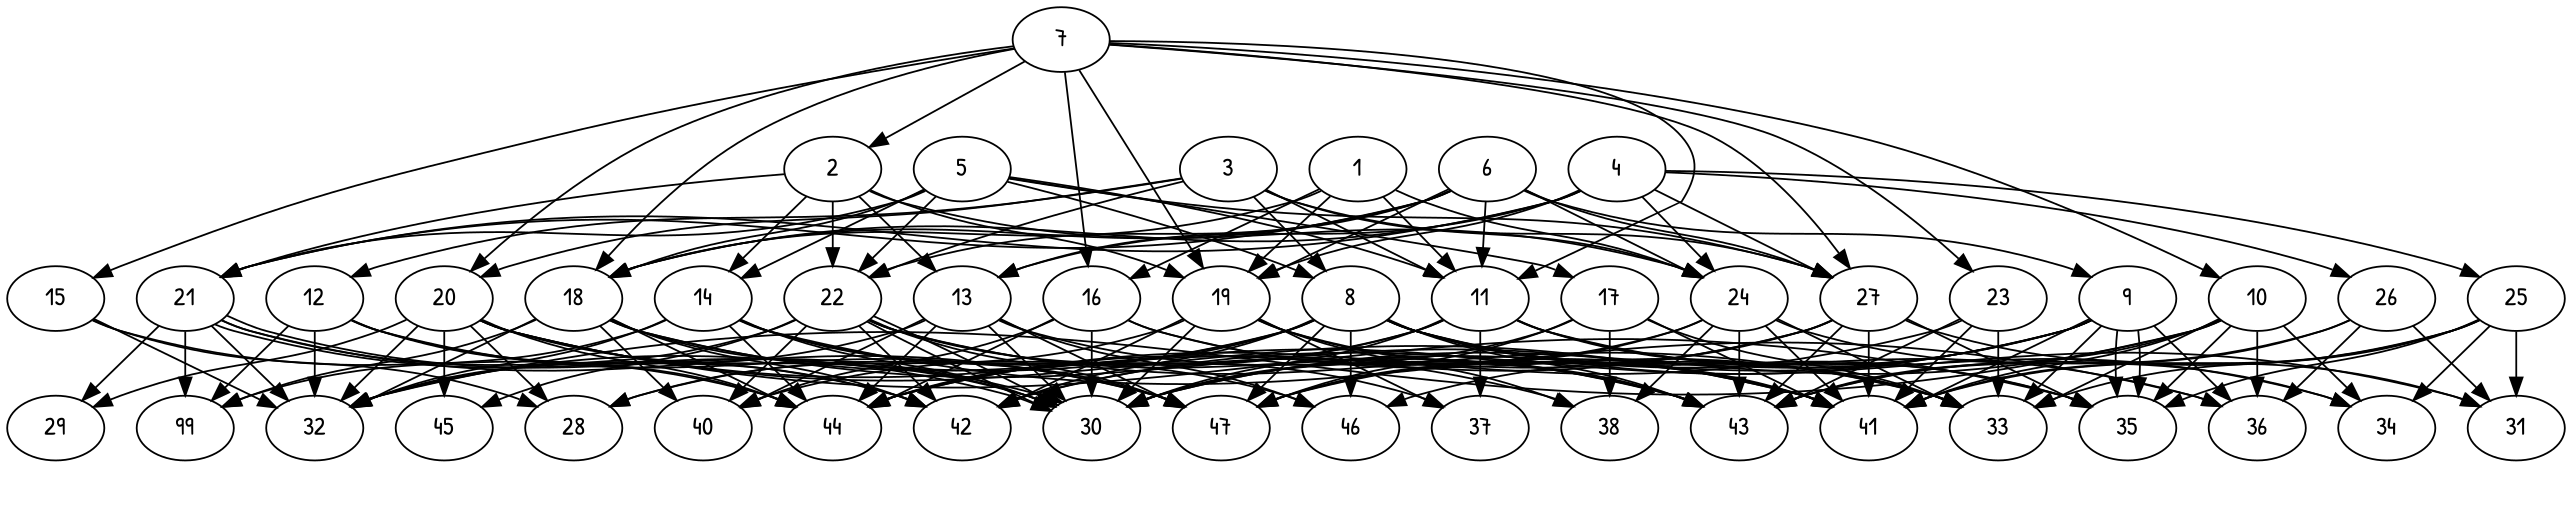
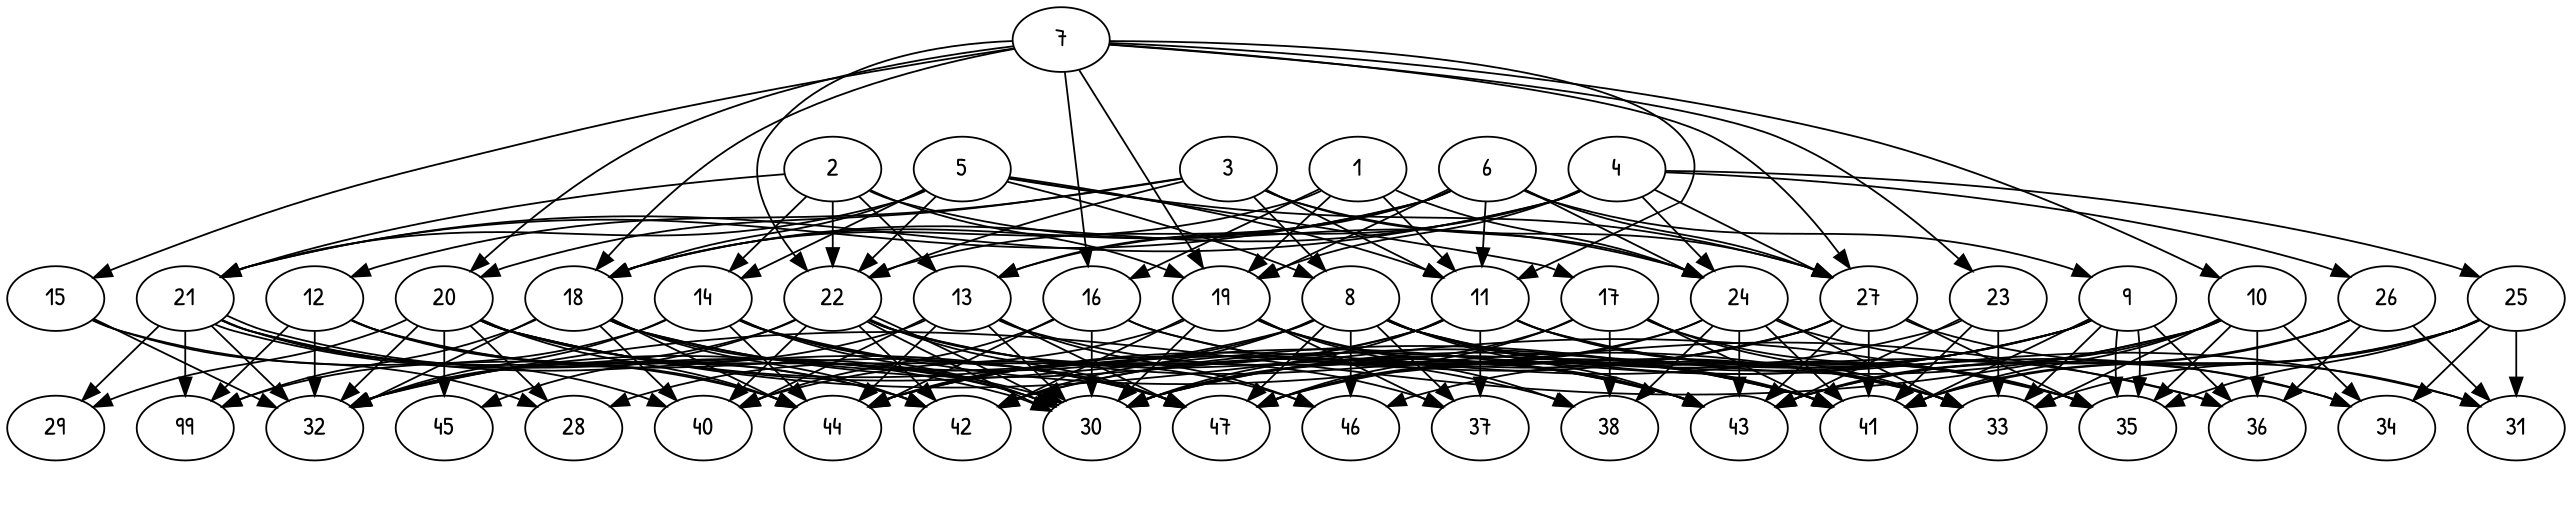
(955, 100) -> (763, 146)
none -> (435, 363)
none -> (1859, 363)
(972, 364) -> (1409, 357)
